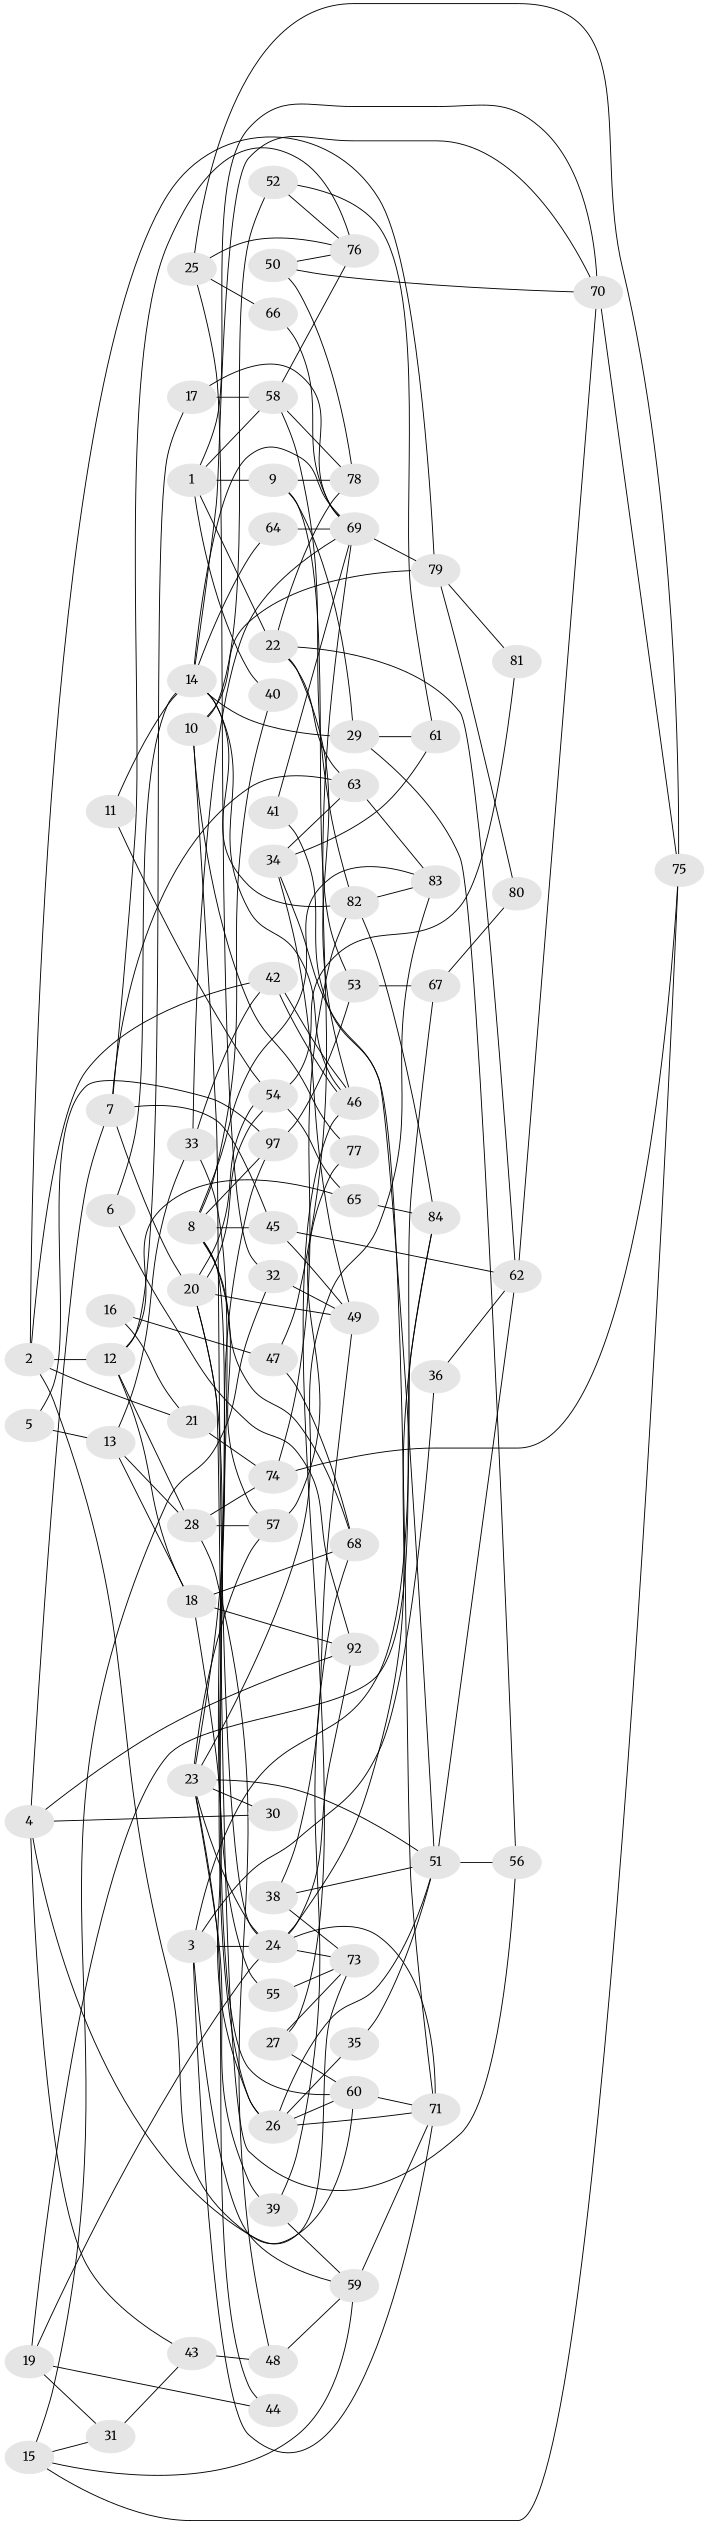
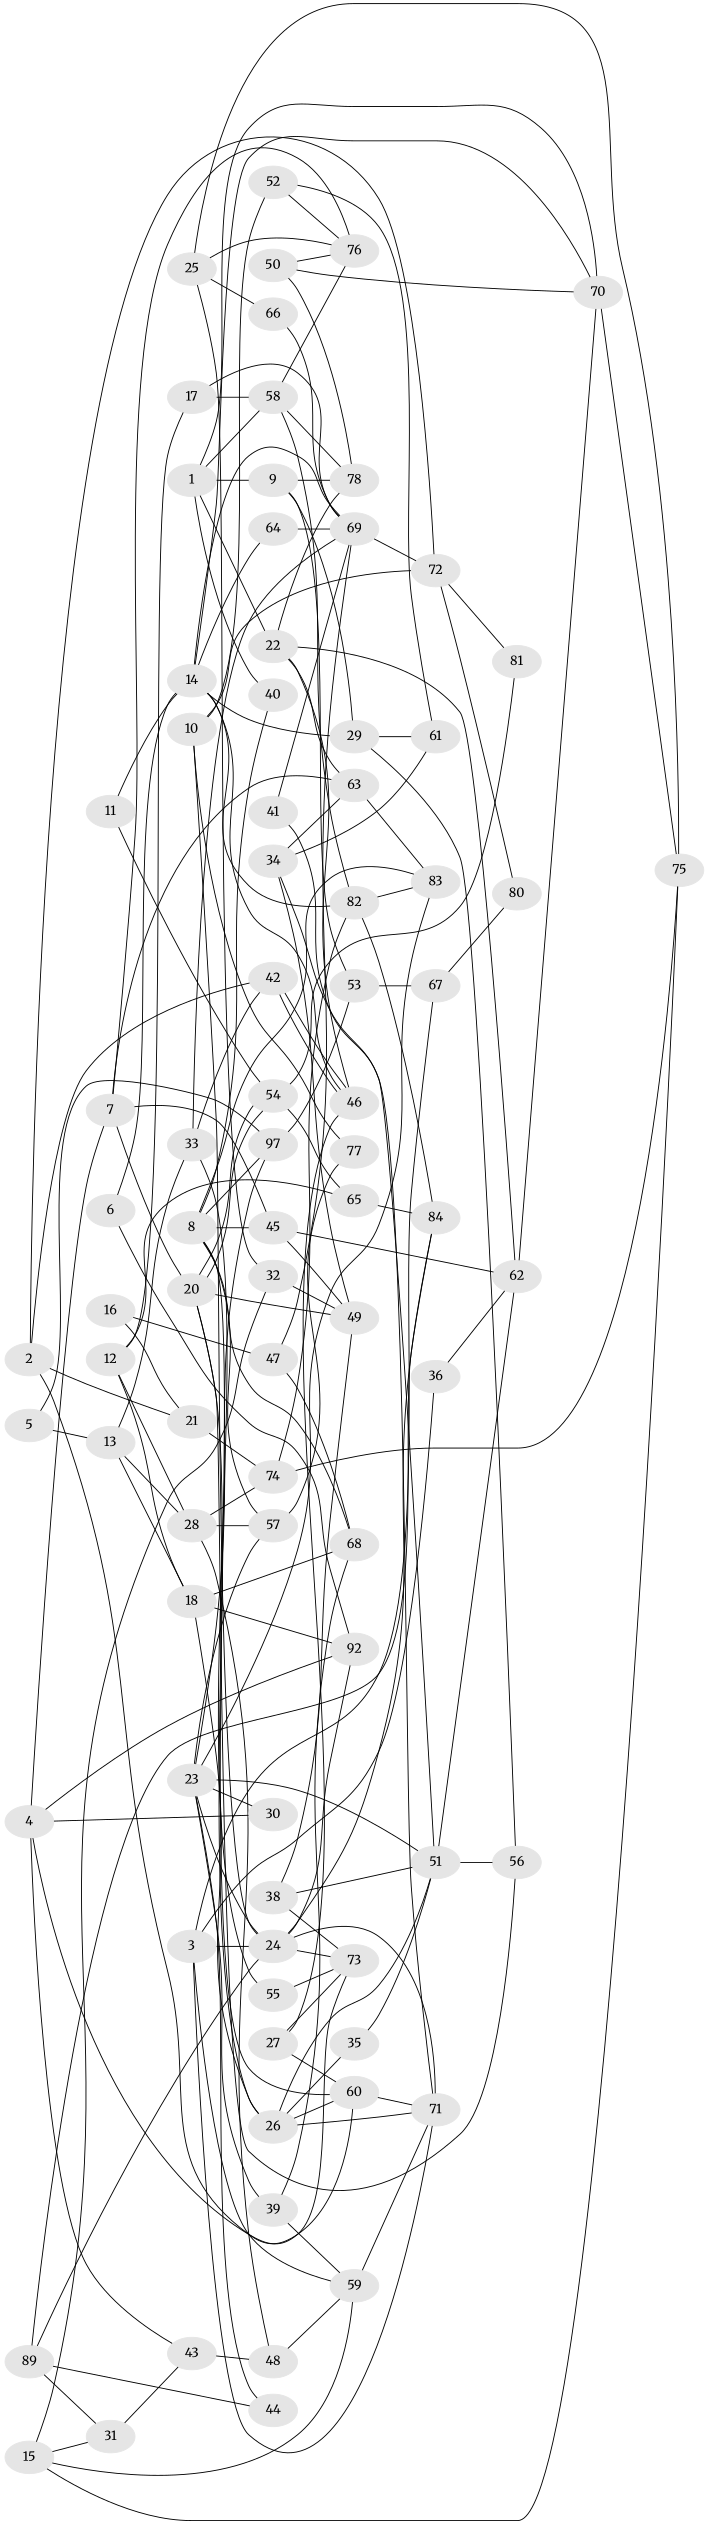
(436, 571) -> (436, 571)
(70, 1360) -> none
(29, 2362) -> (29, 2362)
